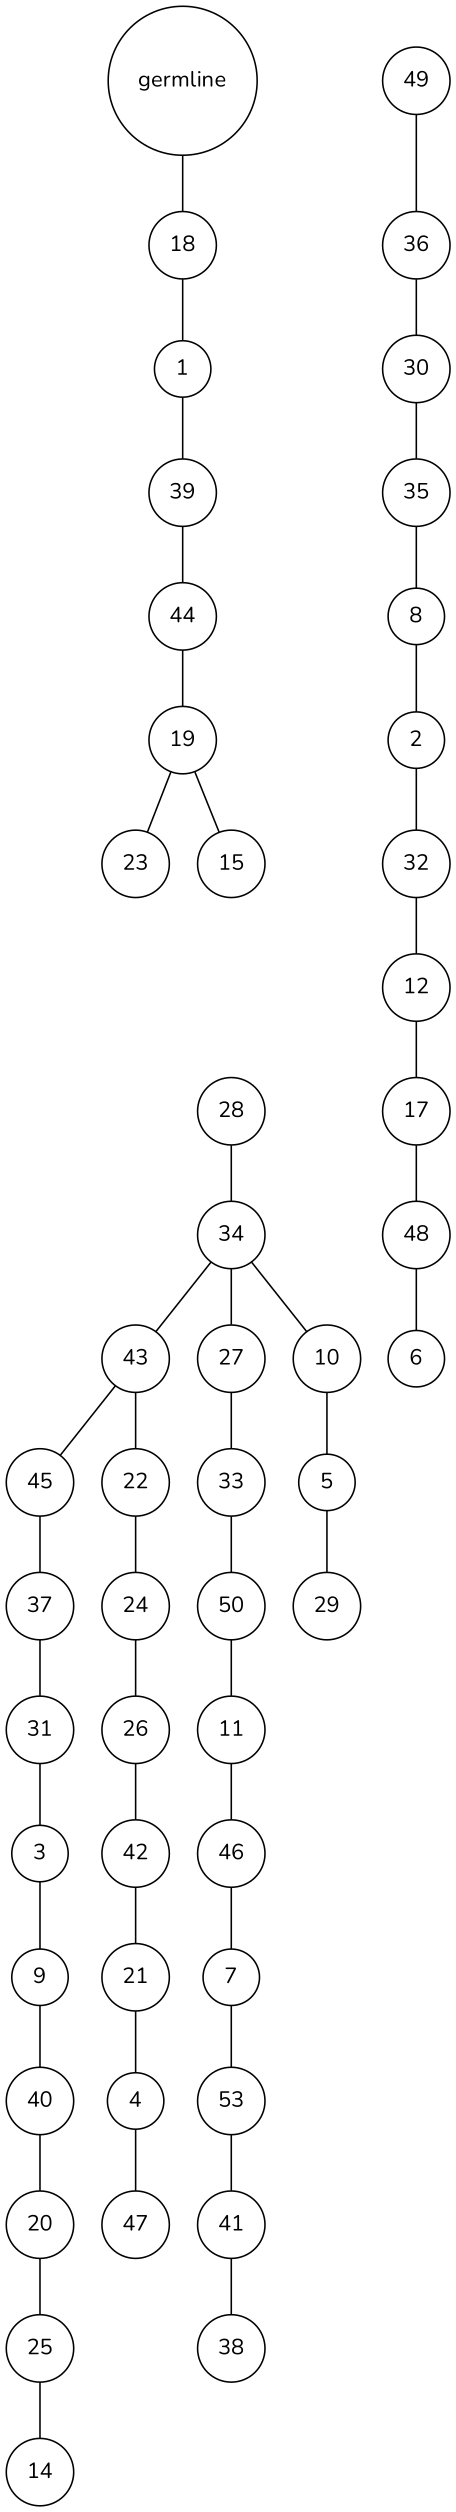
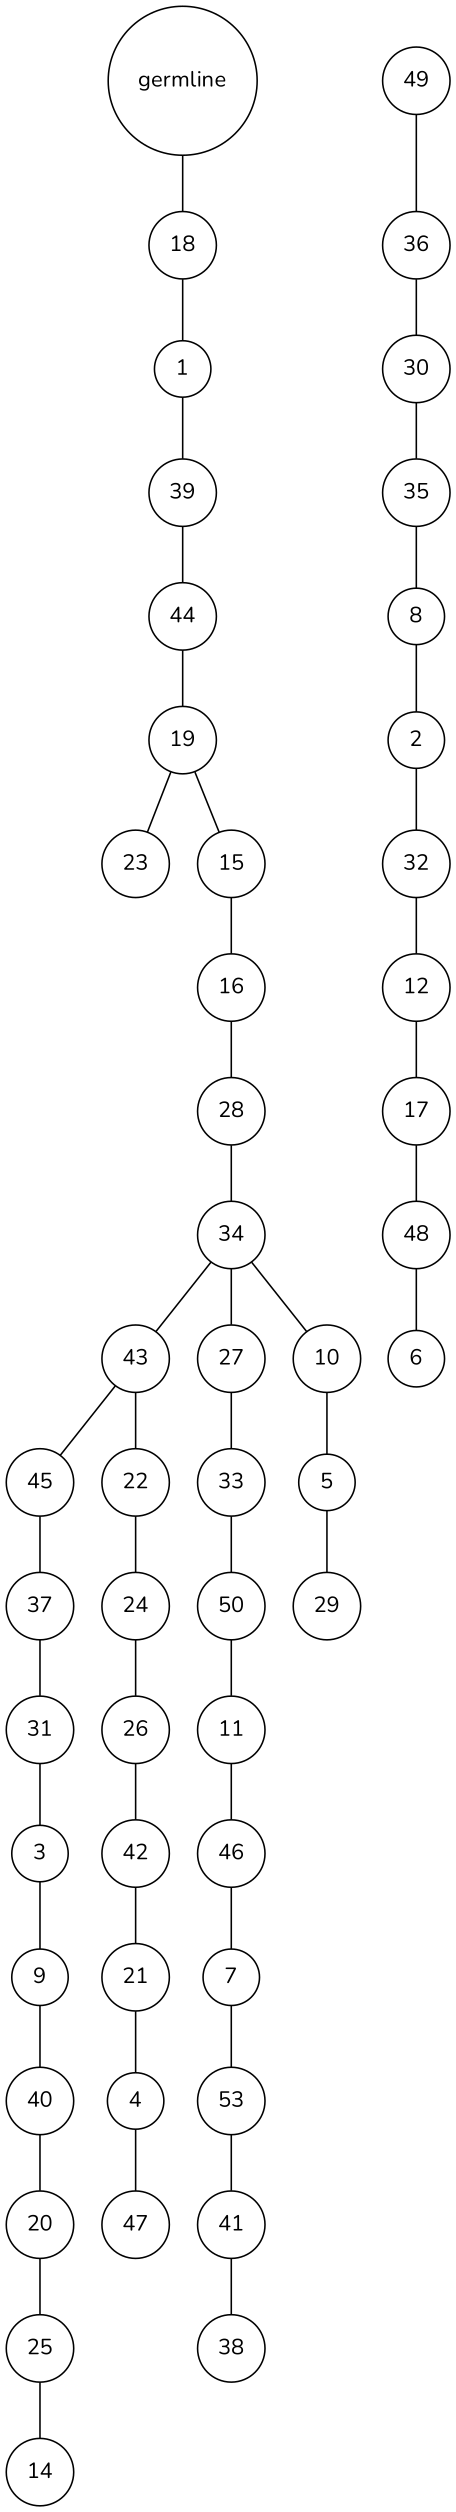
none -> (231, 987)
